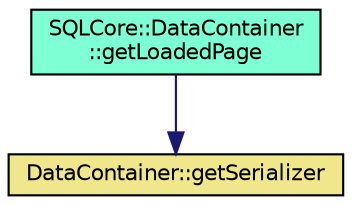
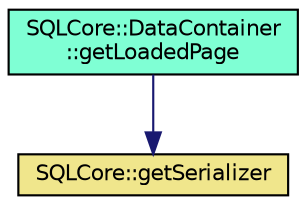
(176, 175) -> (153, 175)
